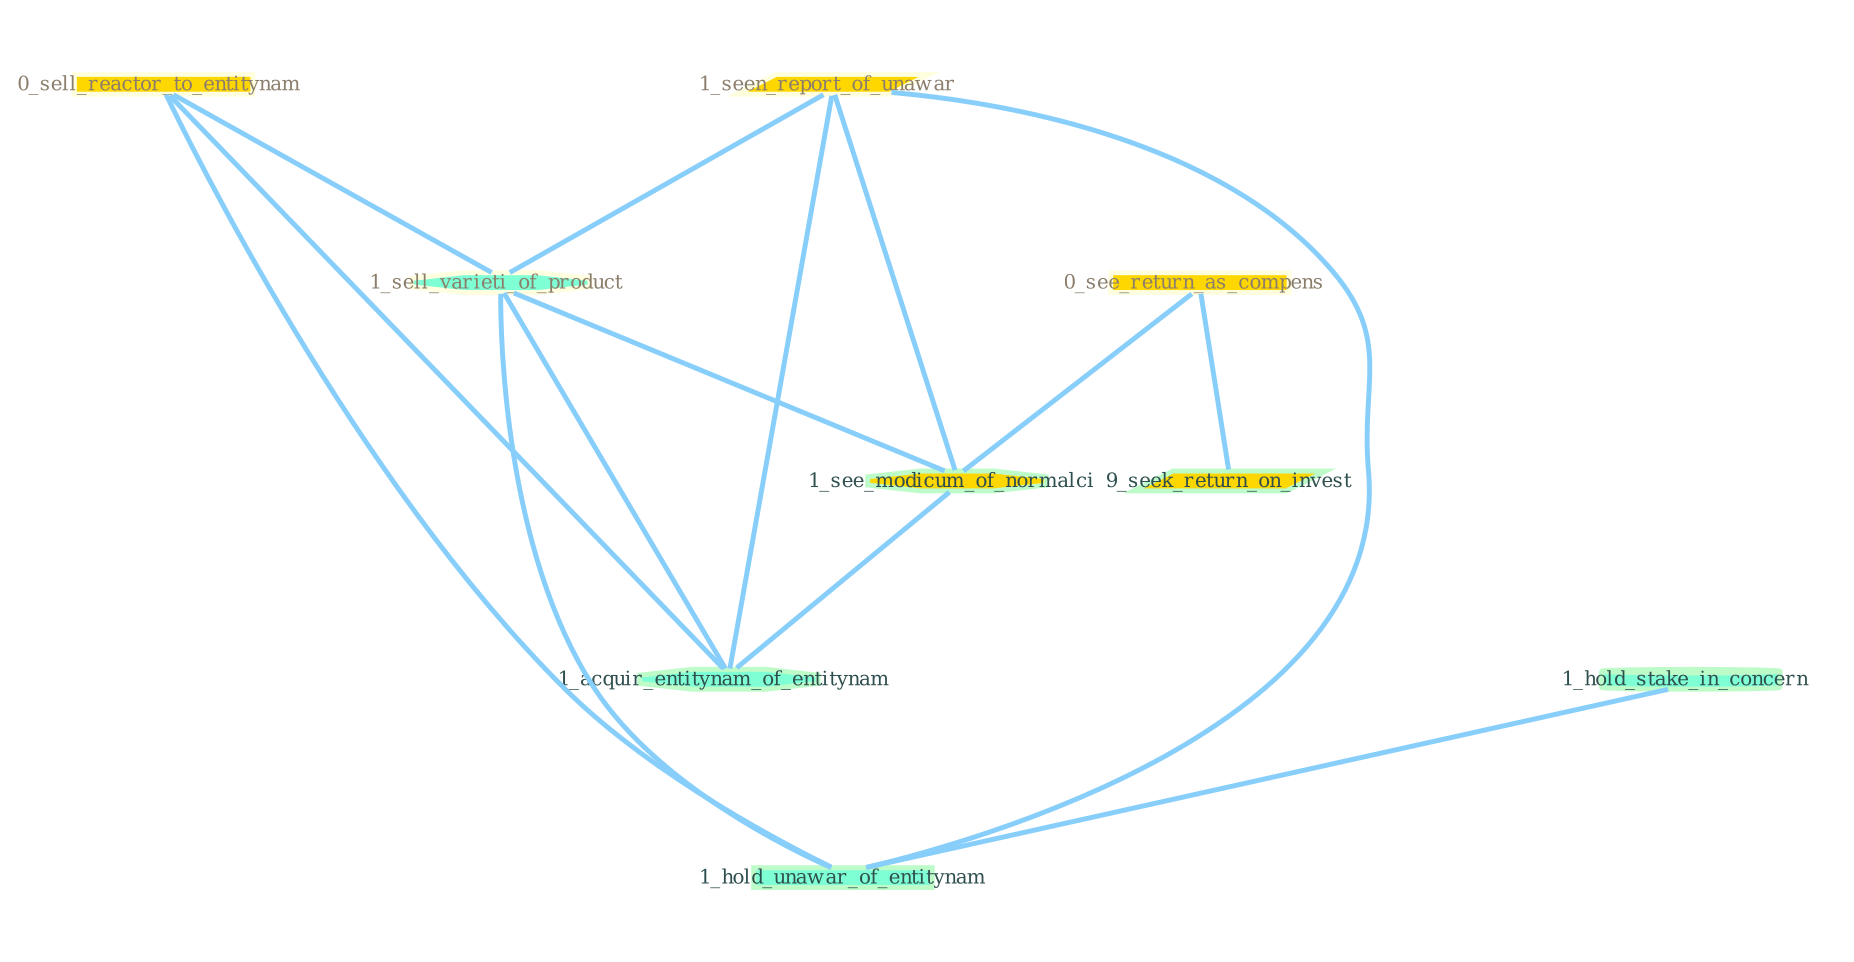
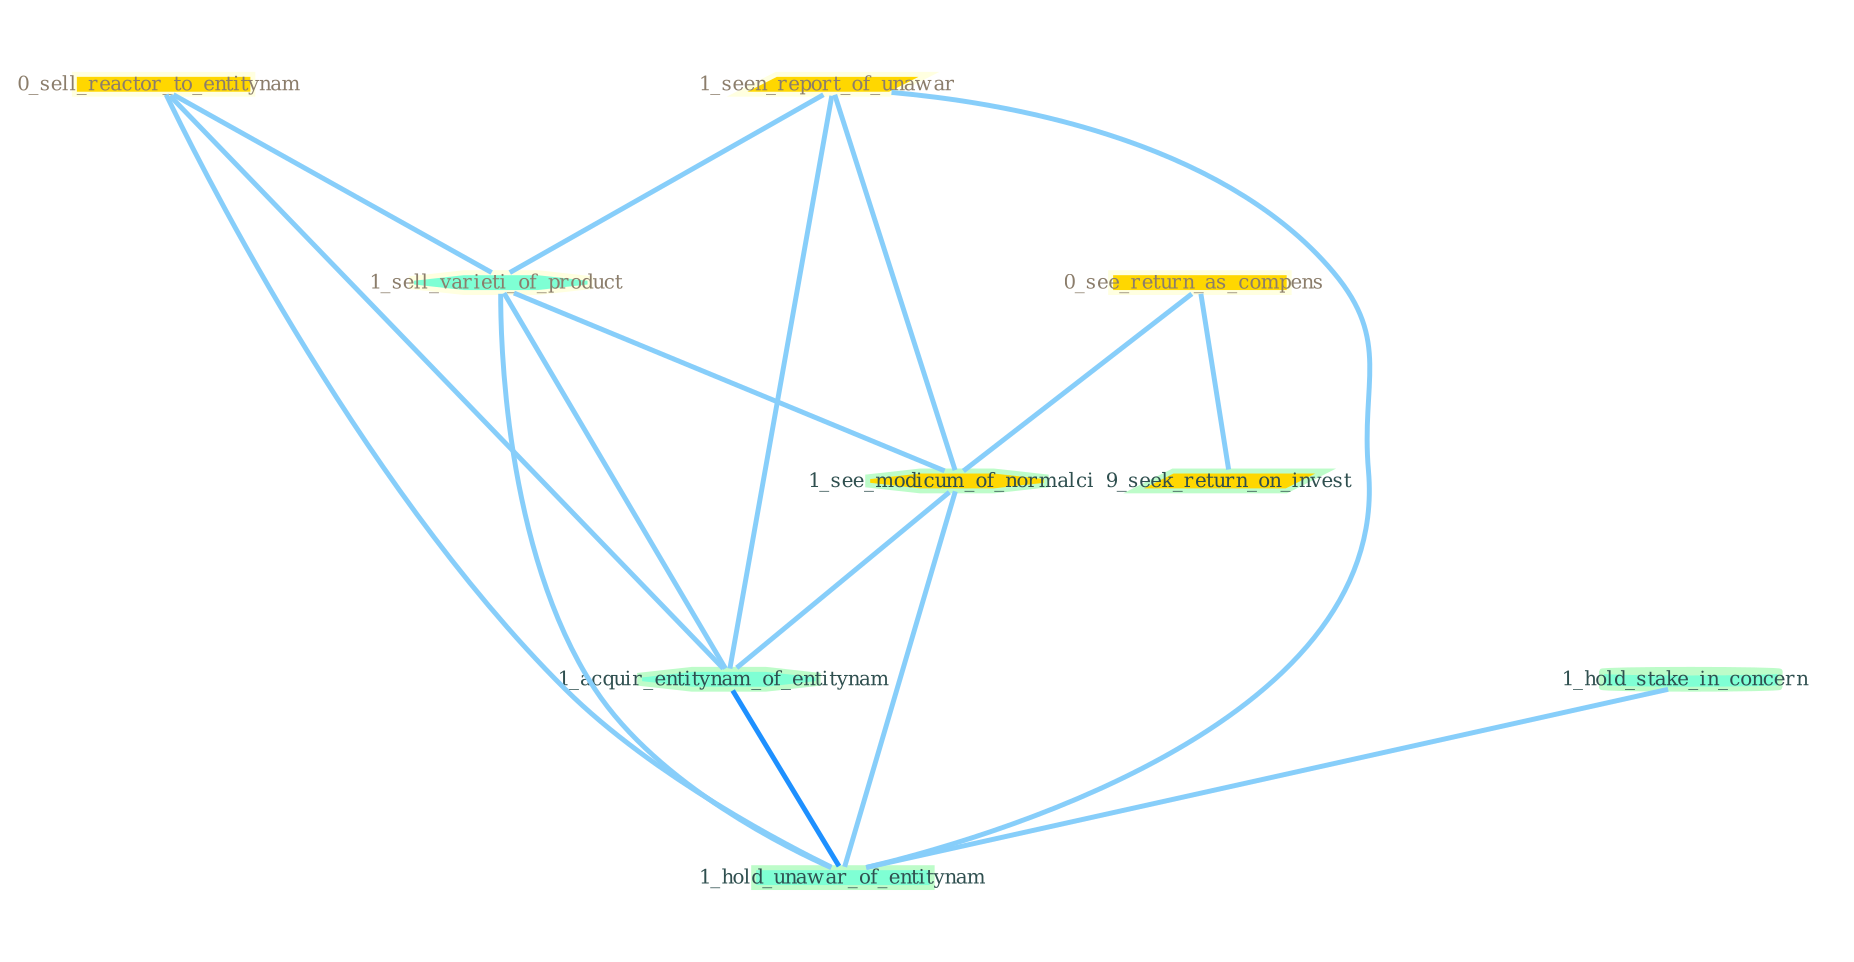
none -> (900, 679)
none -> (786, 778)
